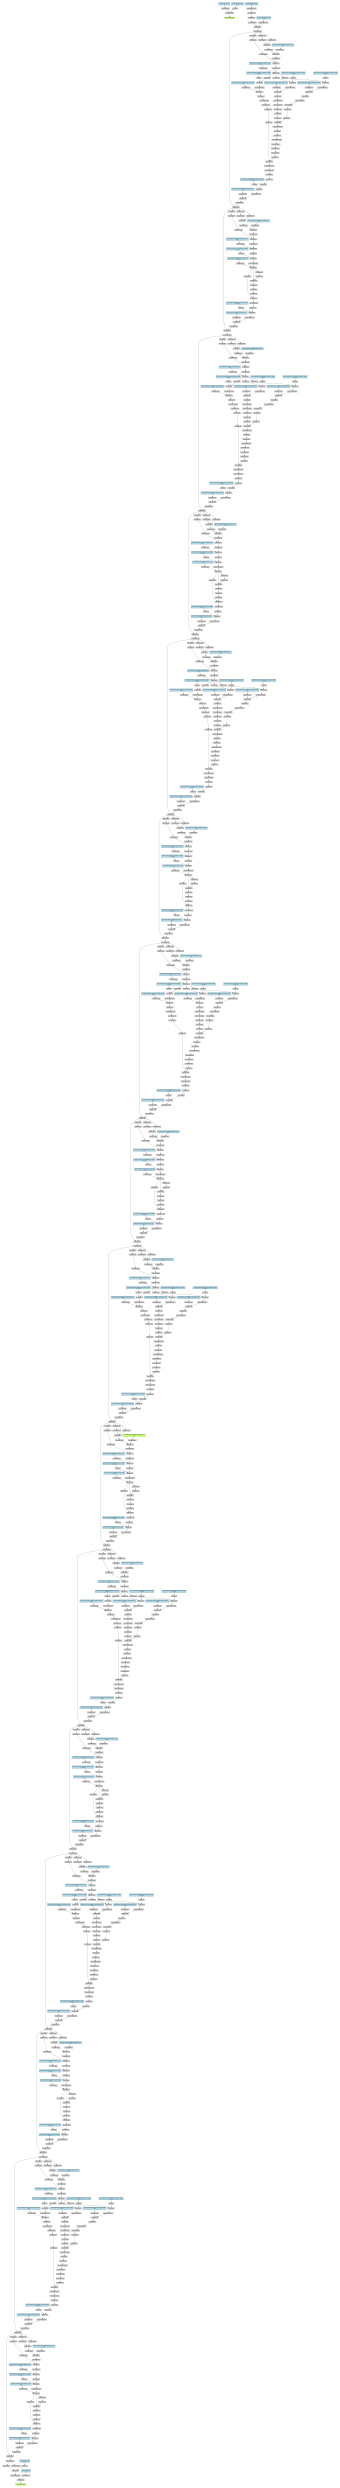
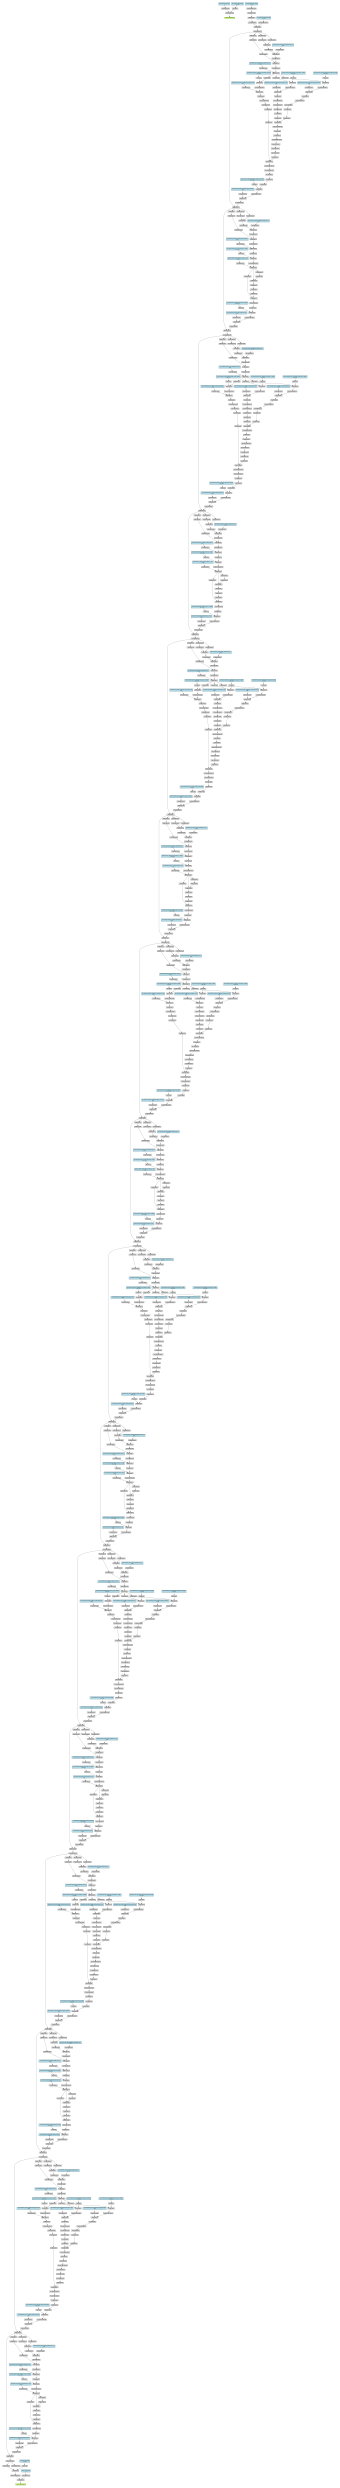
(134, 1435) -> (134, 1435)
